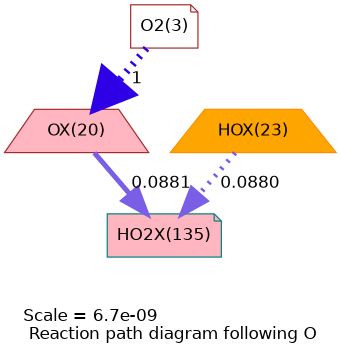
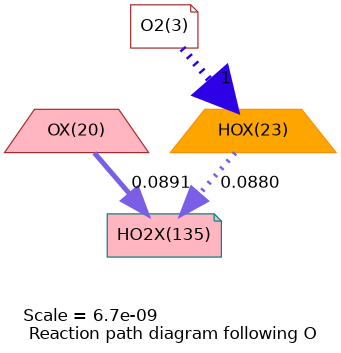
(132, 65) -> (197, 65)
(159, 183) -> (159, 183)
